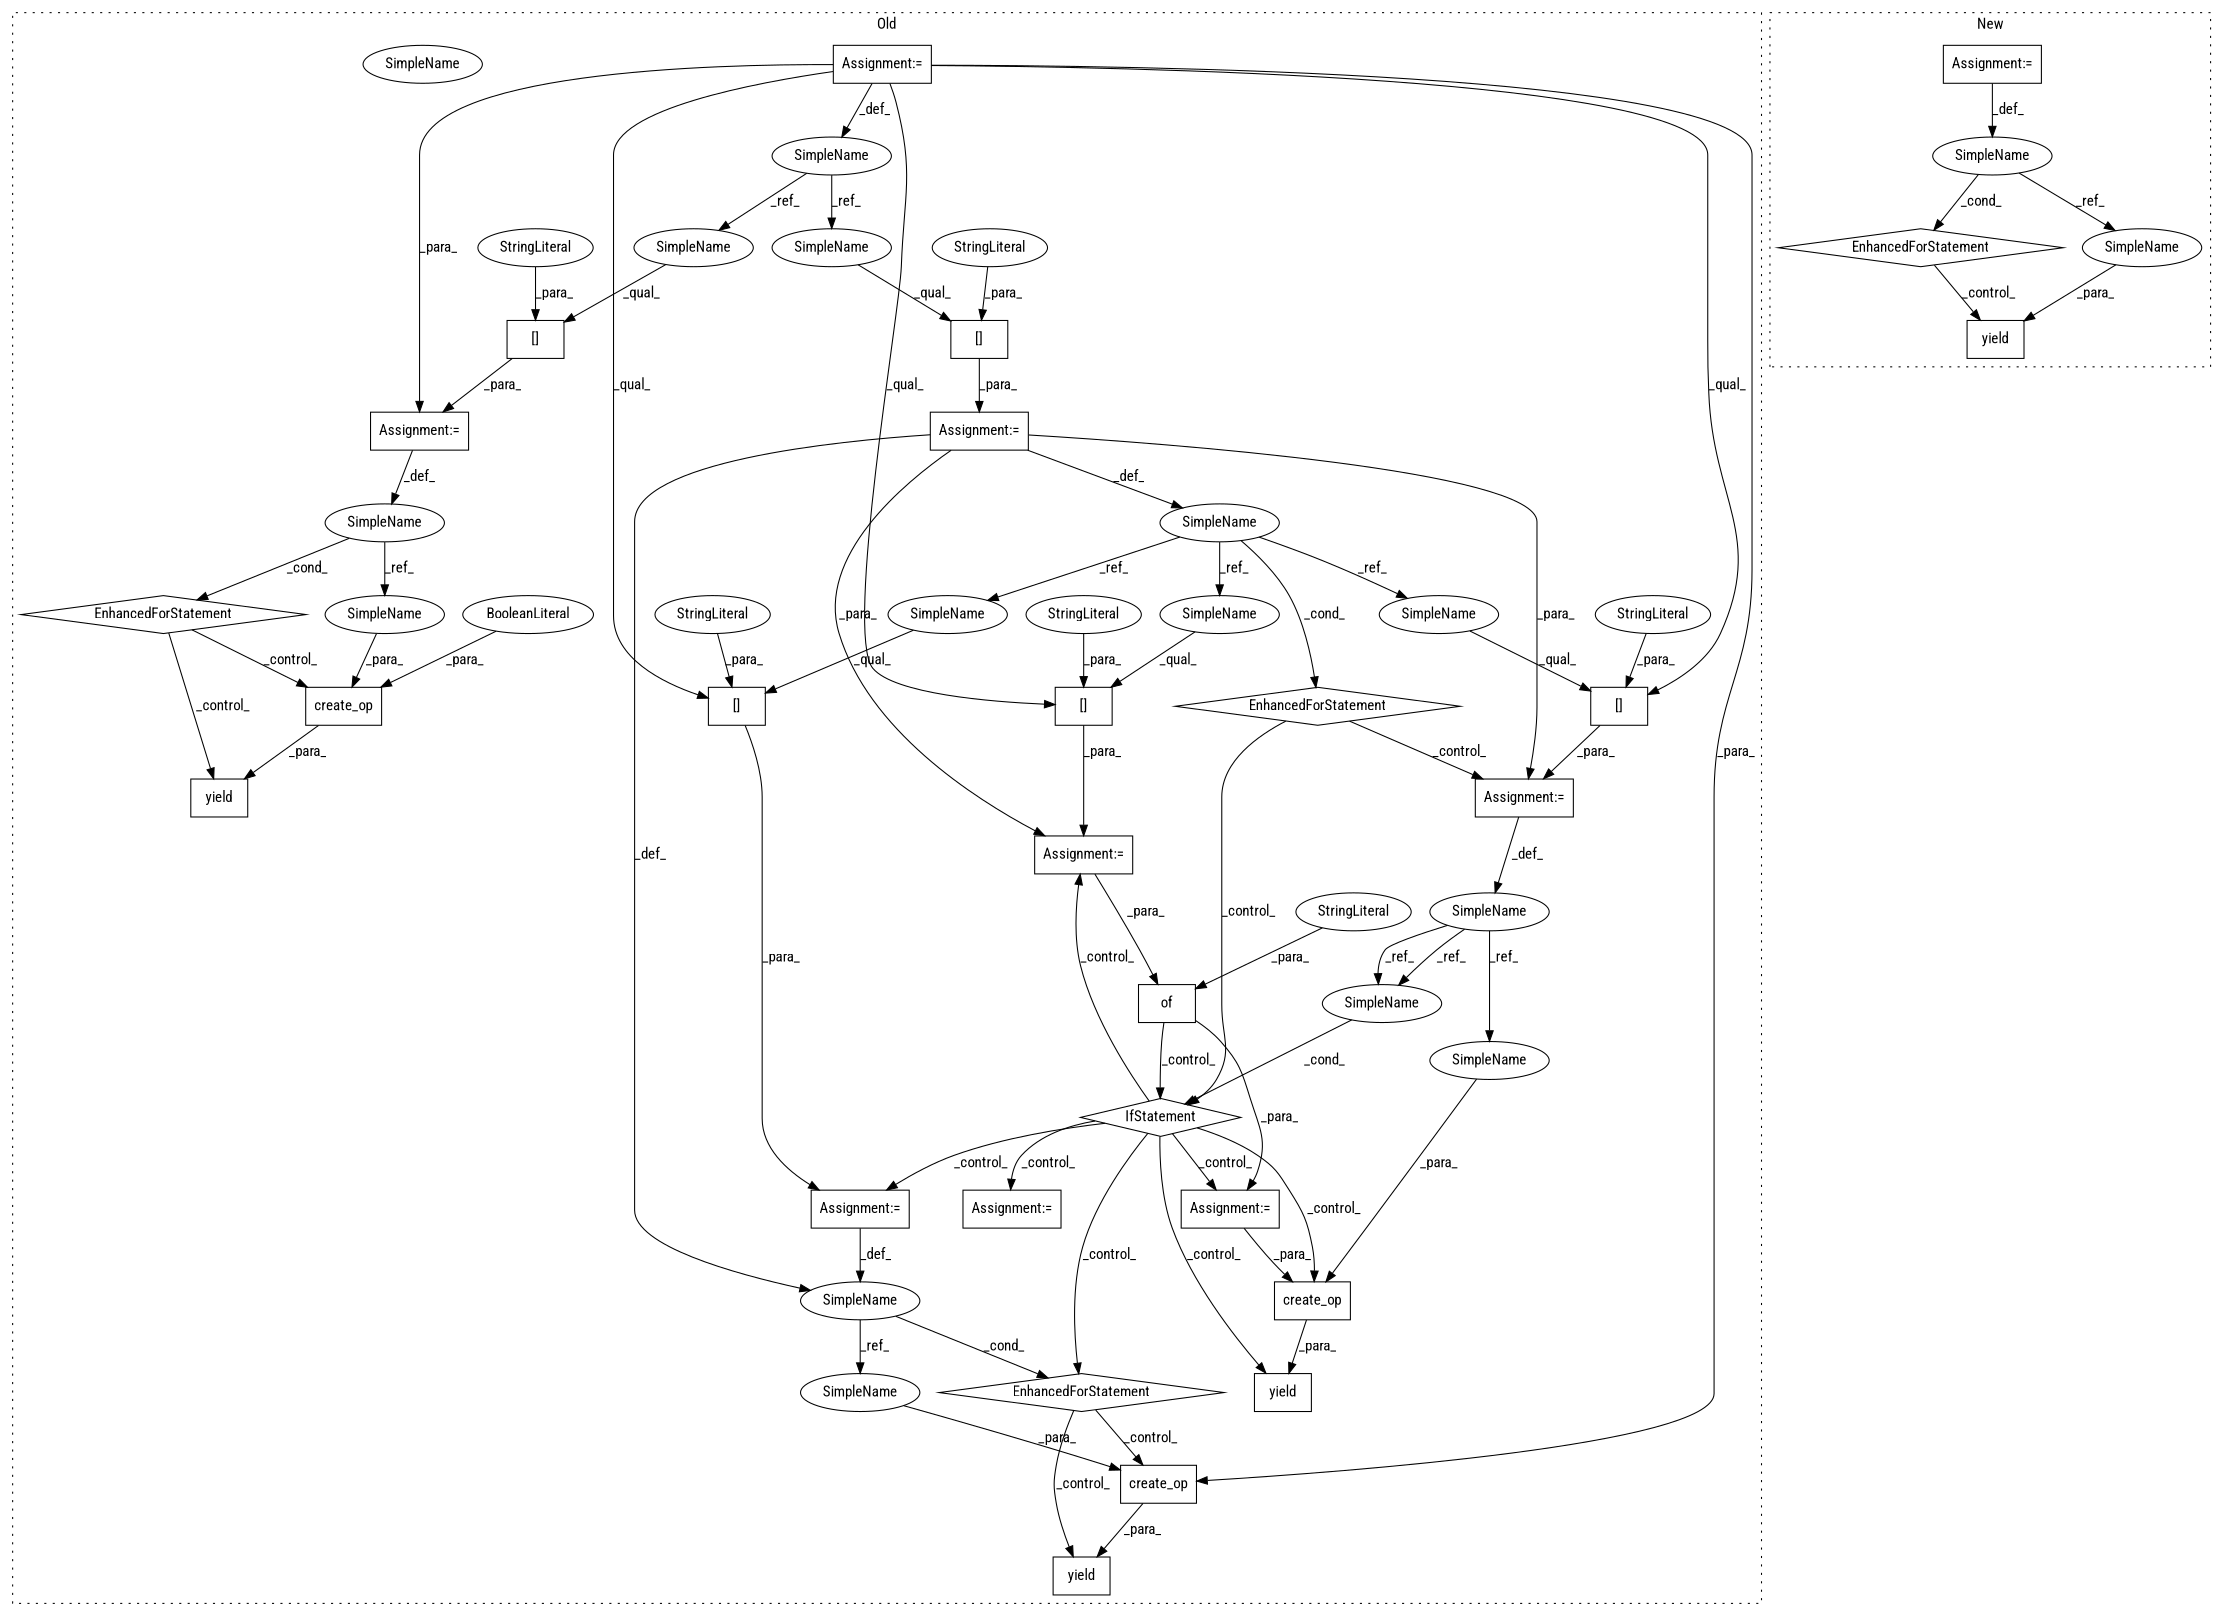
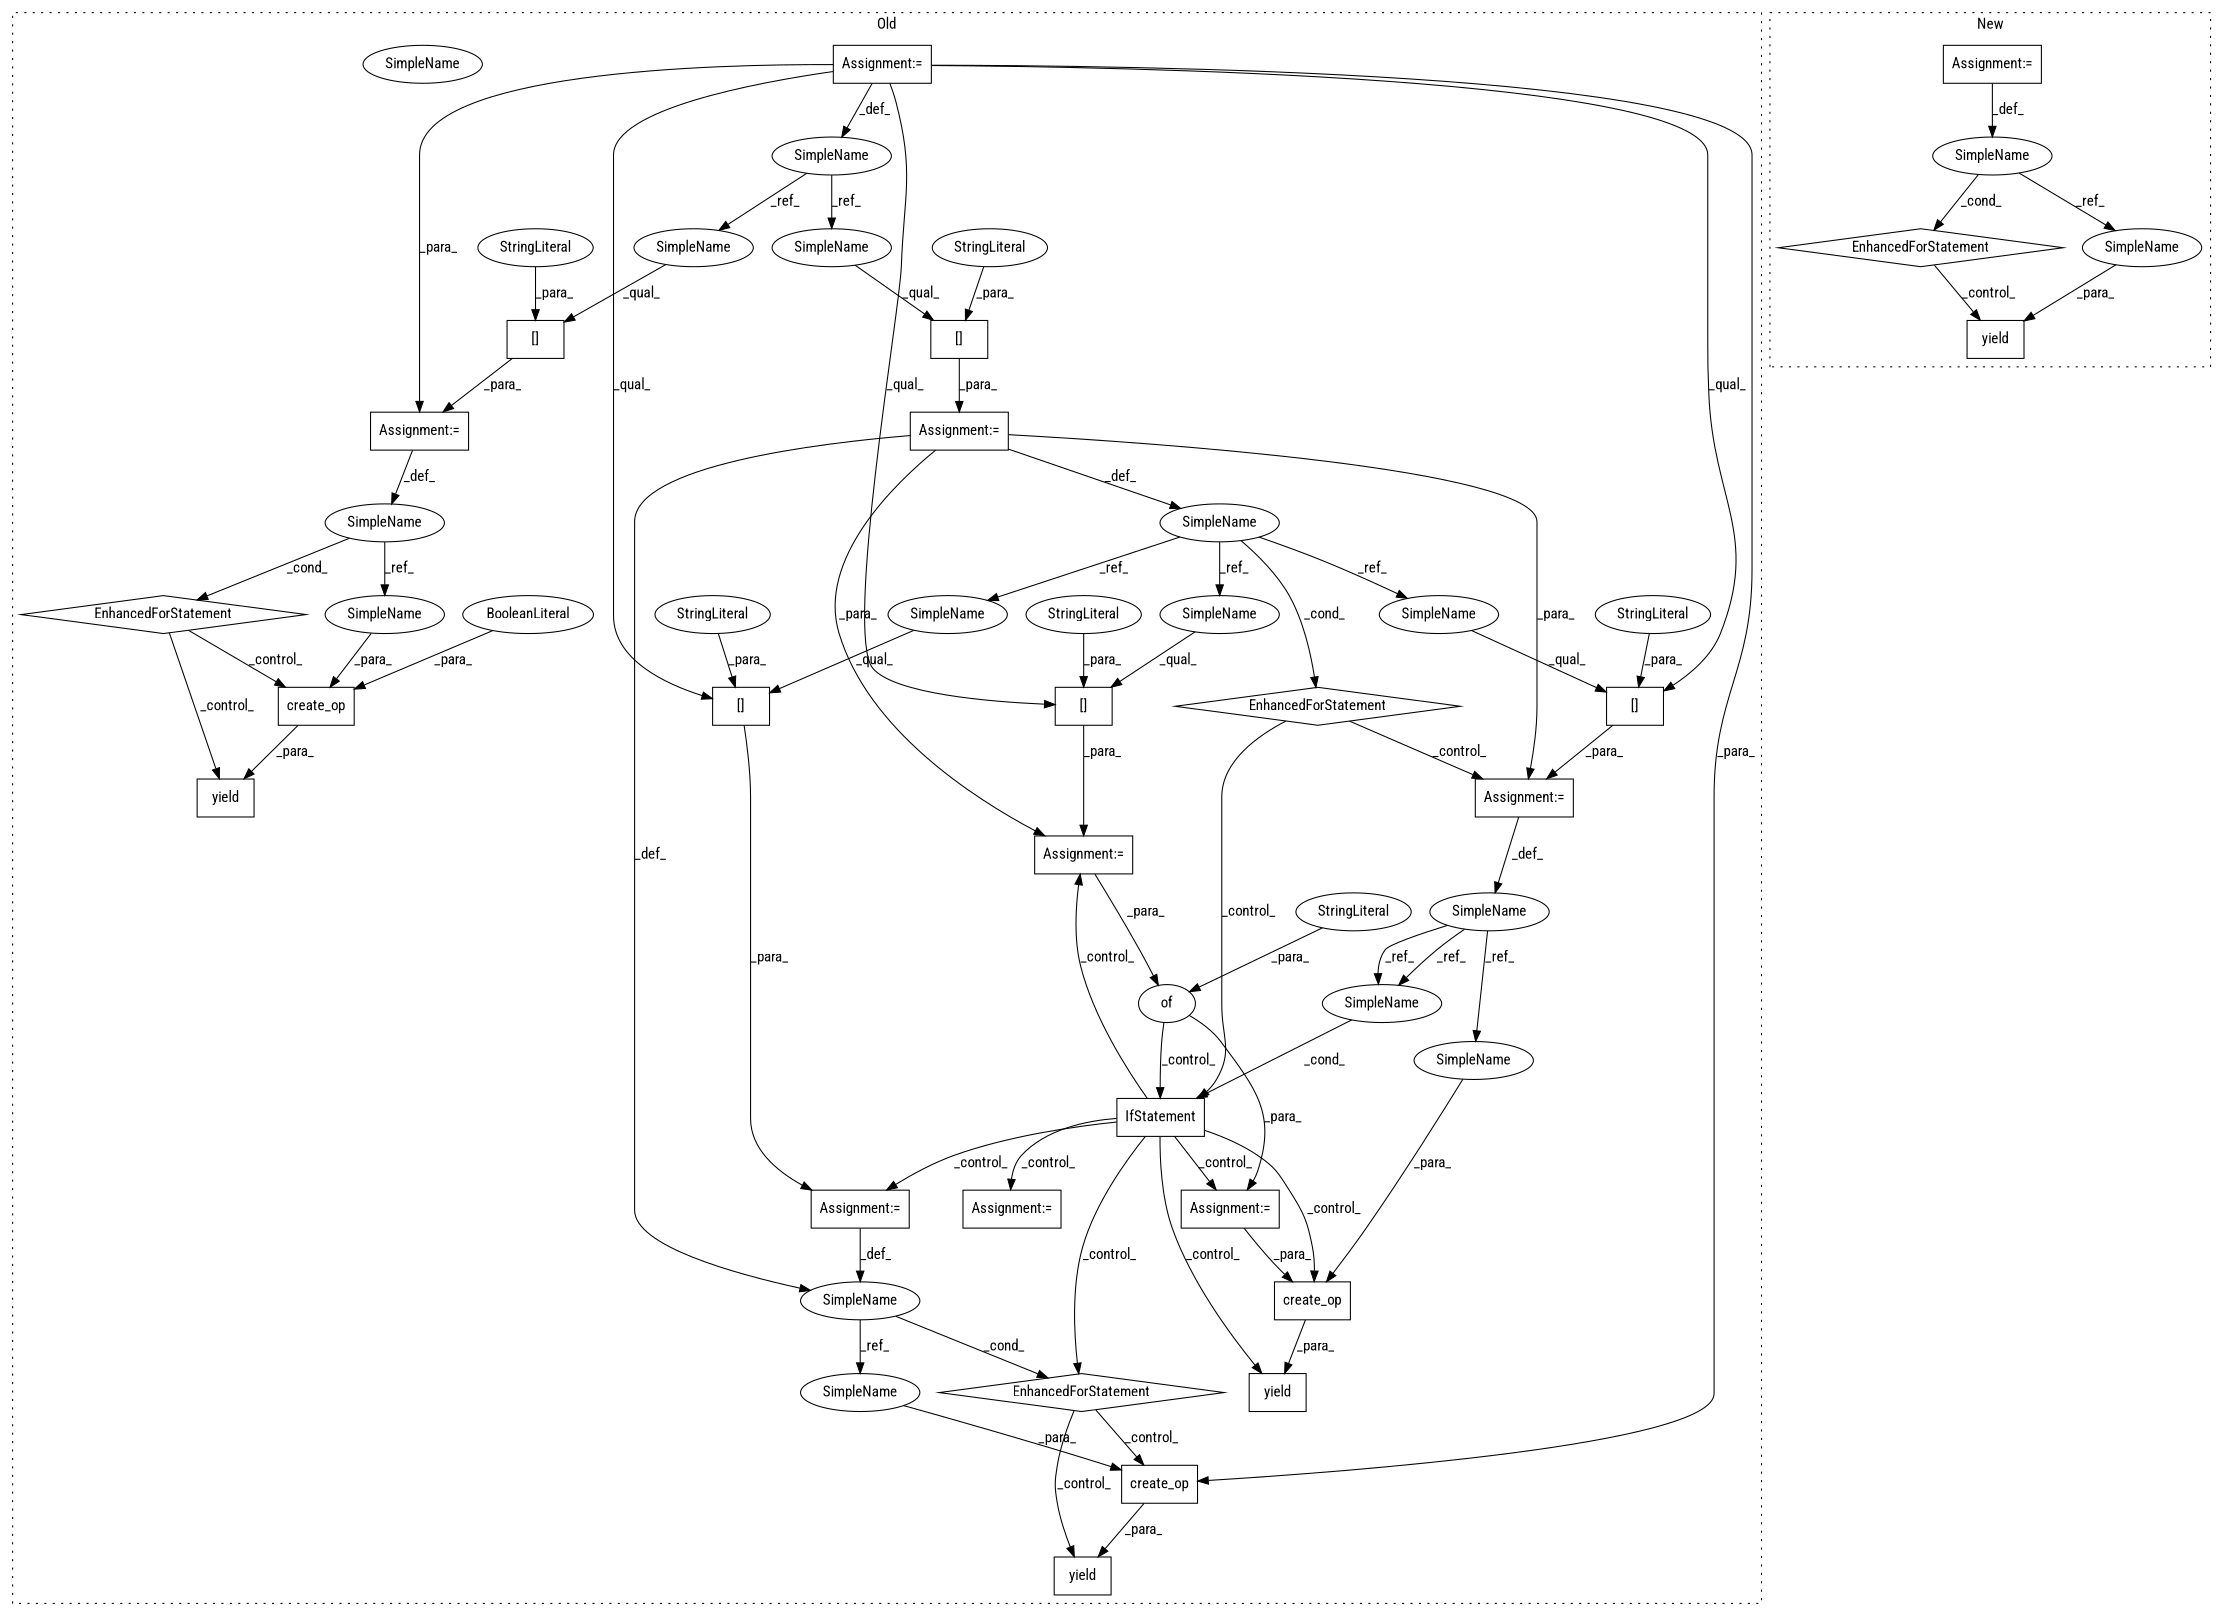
(1167, 1004) -> (1167, 1004)
(1161, 1117) -> (1161, 1117)
